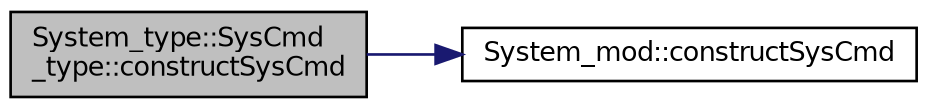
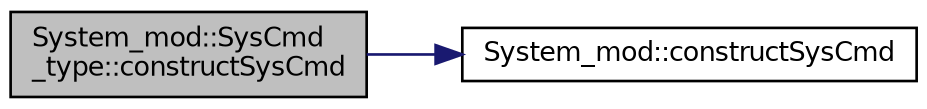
(189, 54) -> (189, 54)
